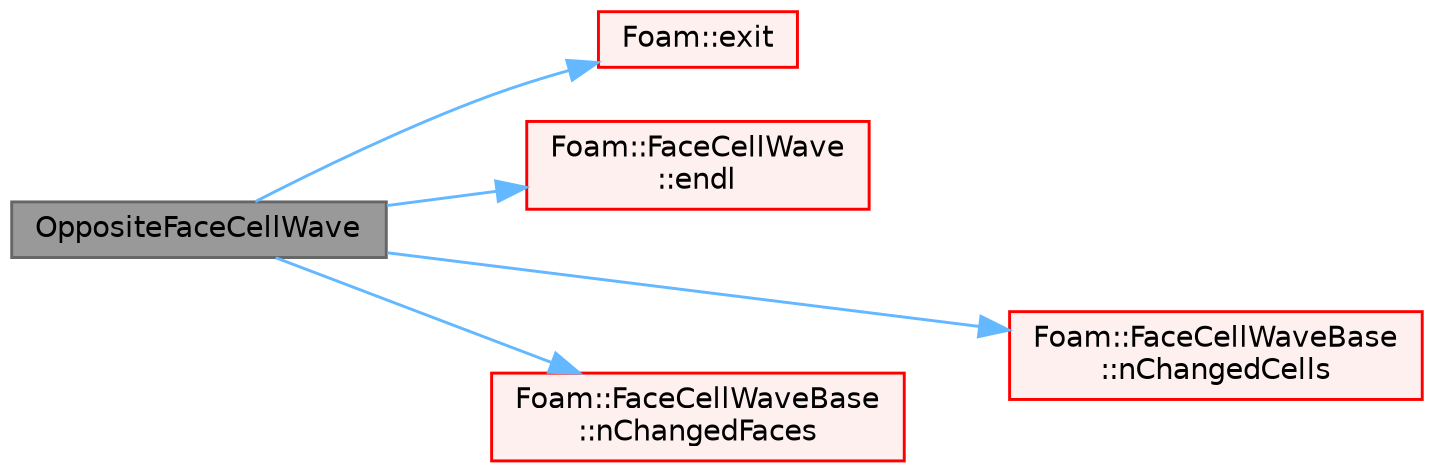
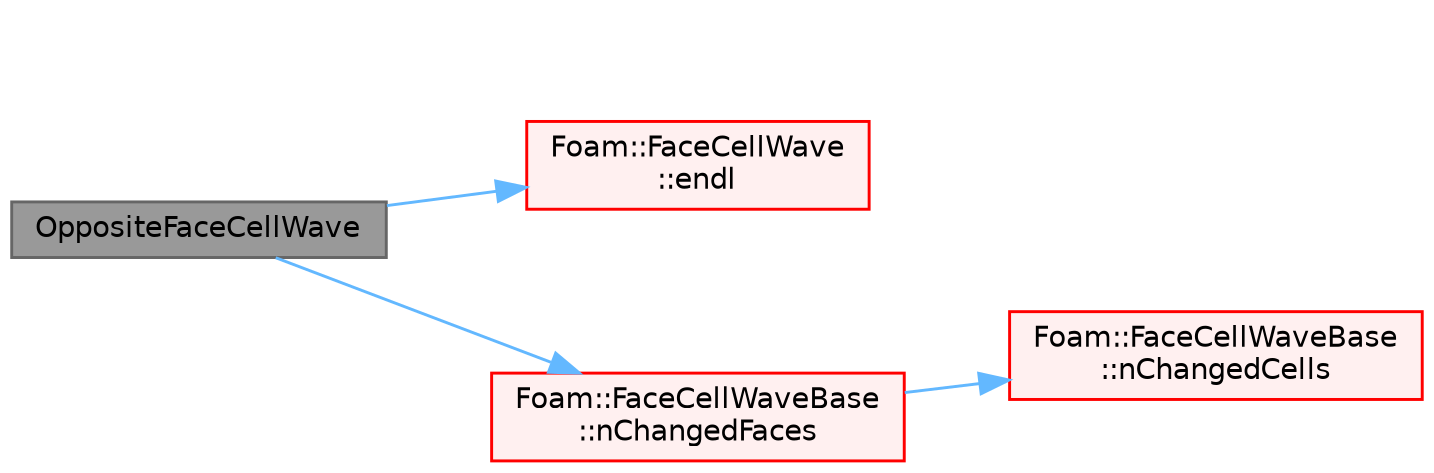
(698, 40) -> none
(683, 290) -> (942, 388)
